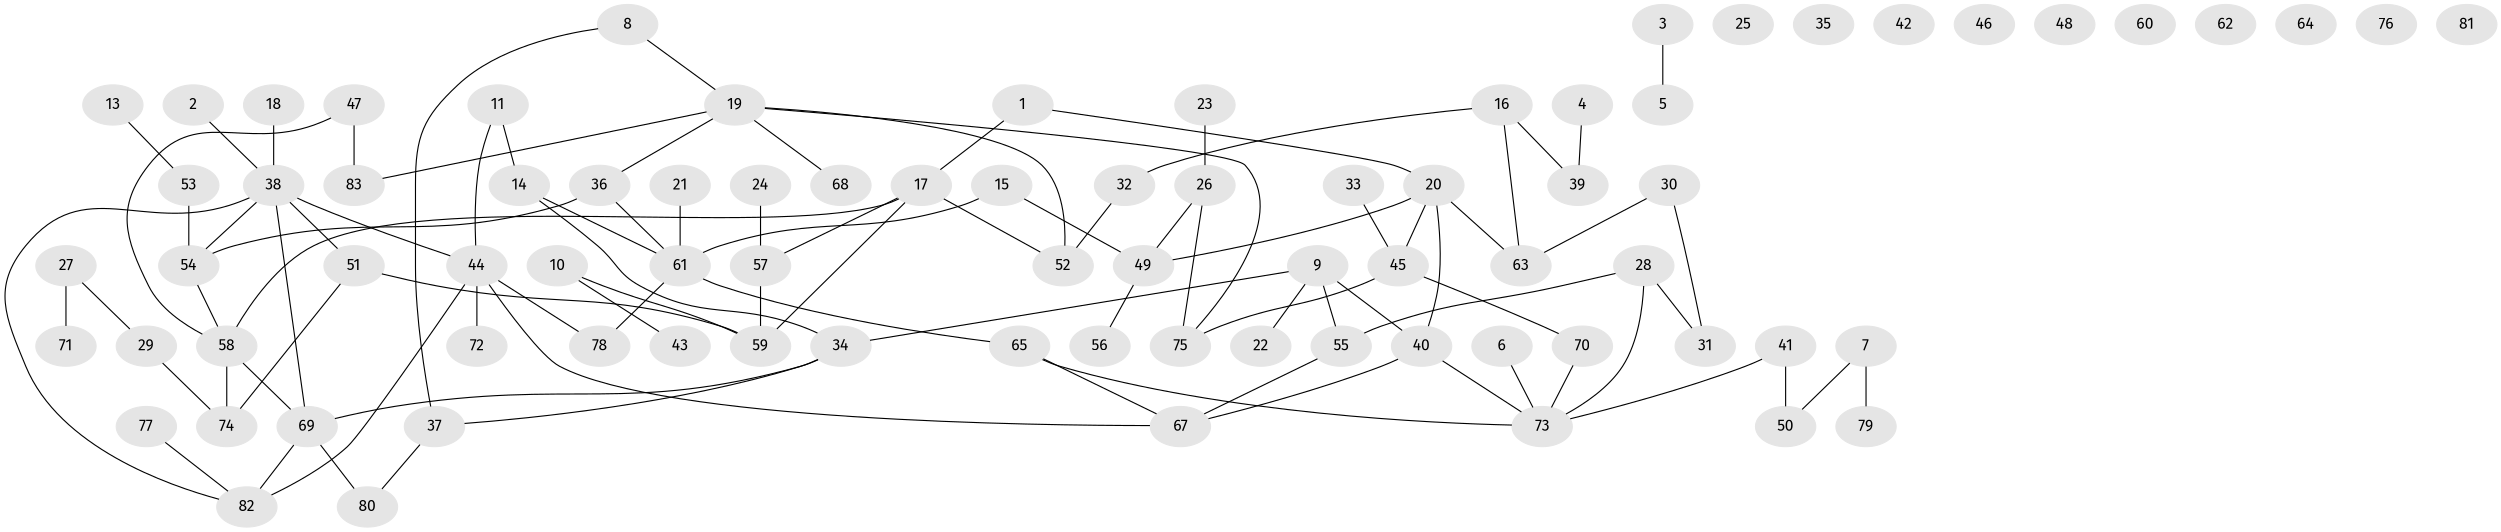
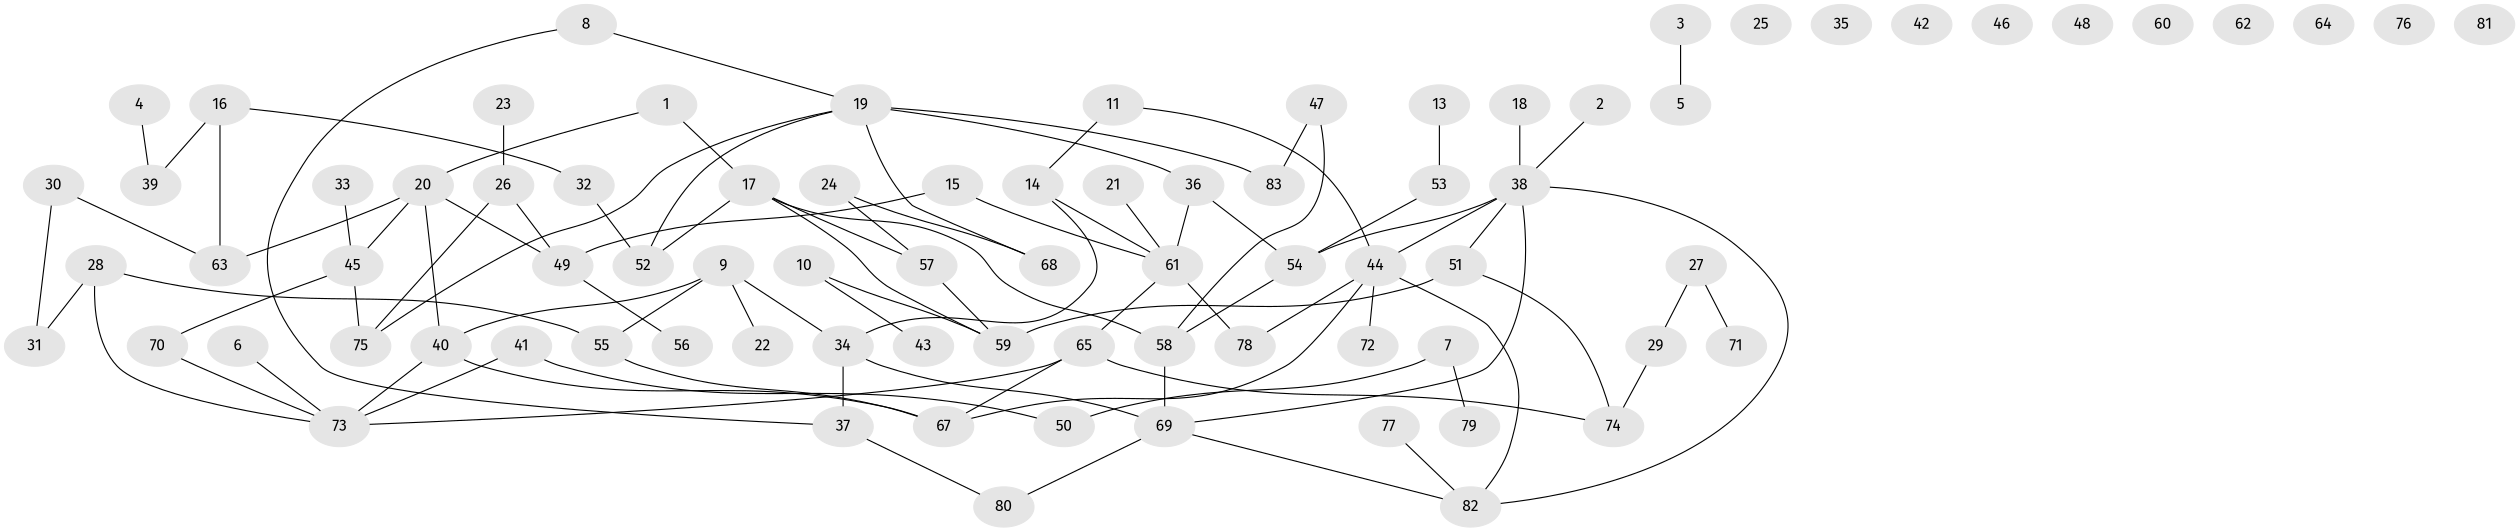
none -> (940, 226)
(227, 386) -> (1333, 395)
